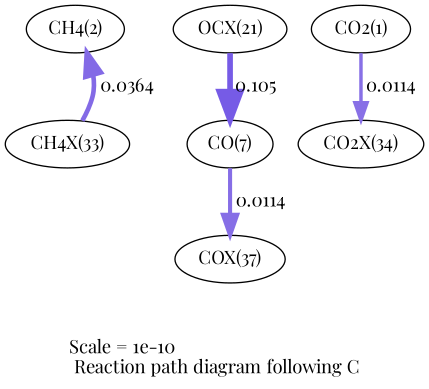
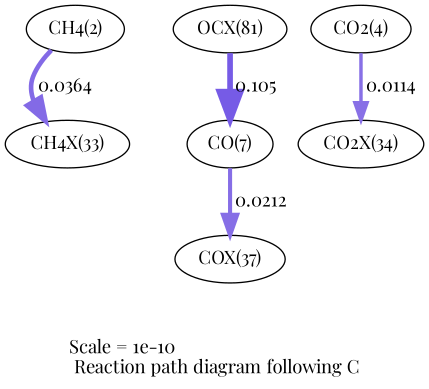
(230, 29) -> (230, 29)
(361, 29) -> (361, 29)
(92, 99) -> (35, 73)
(258, 202) -> (258, 202)
